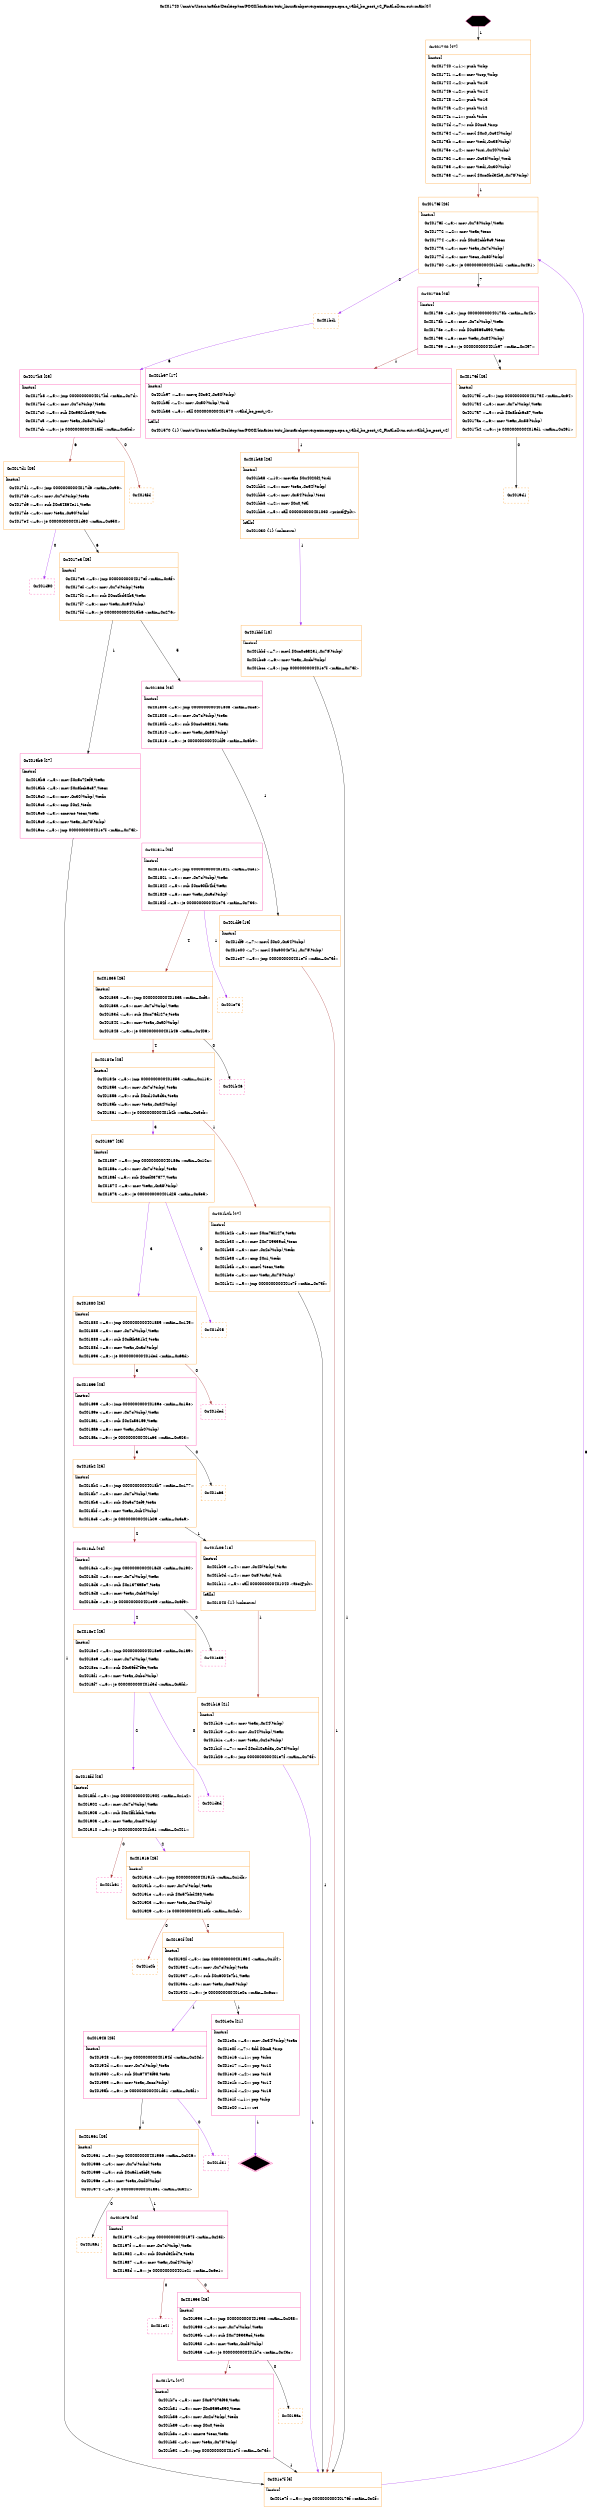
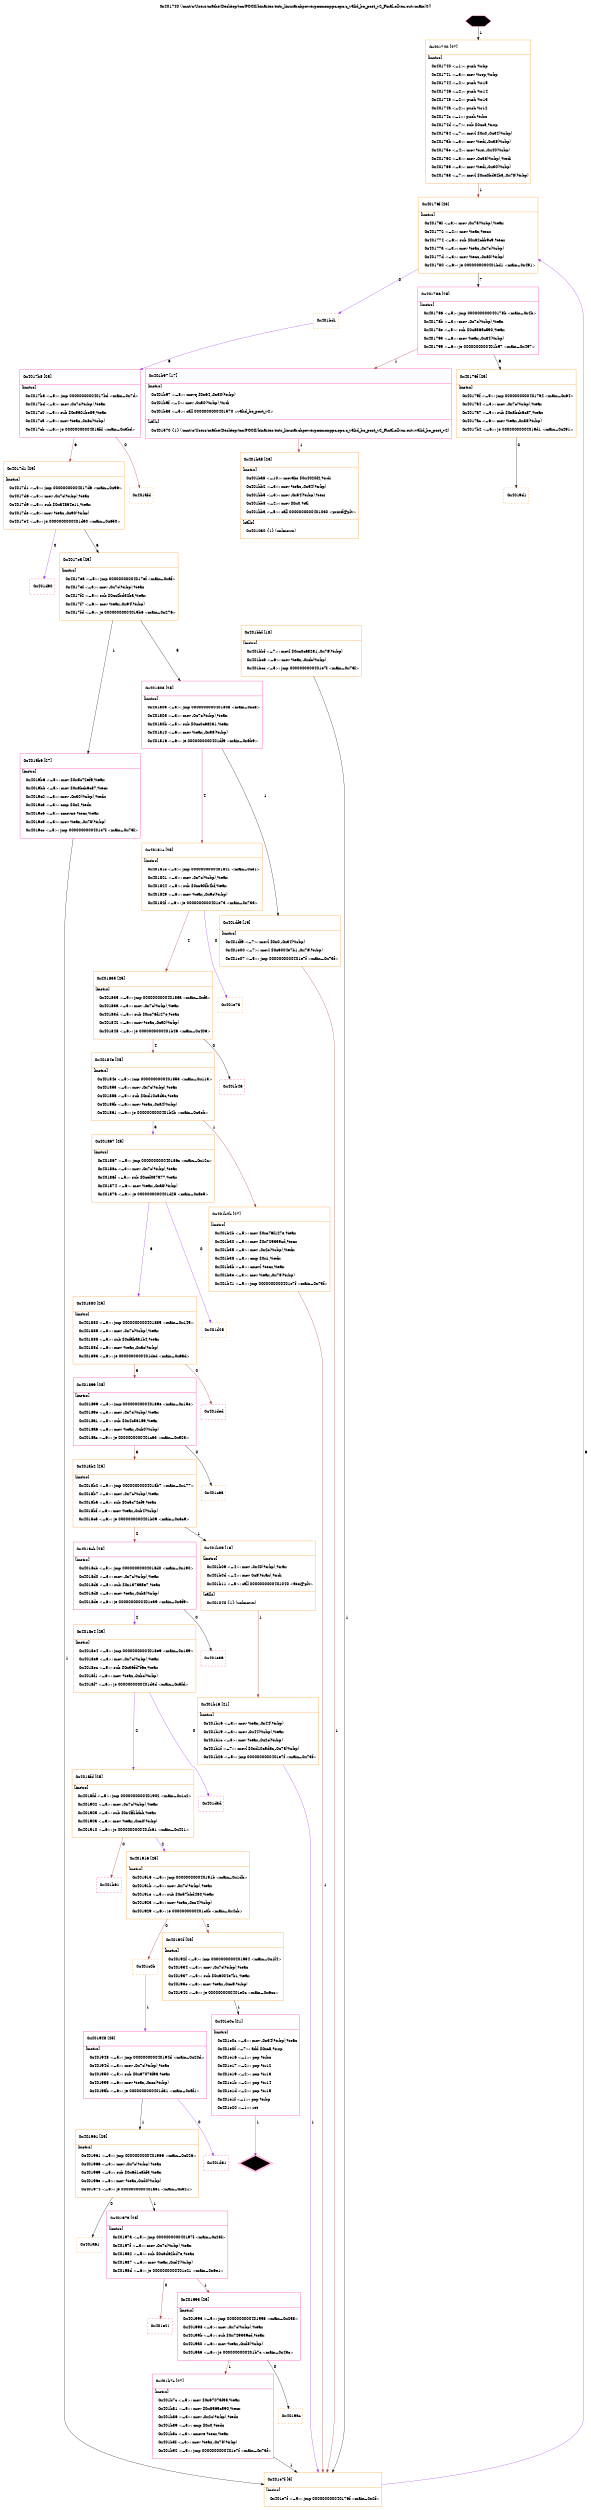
(300, 581) -> none
none -> (202, 795)
(202, 877) -> (202, 877)
(215, 941) -> (215, 941)
(323, 1878) -> (323, 1878)
(185, 2015) -> (145, 2001)
(205, 2286) -> (205, 2286)
